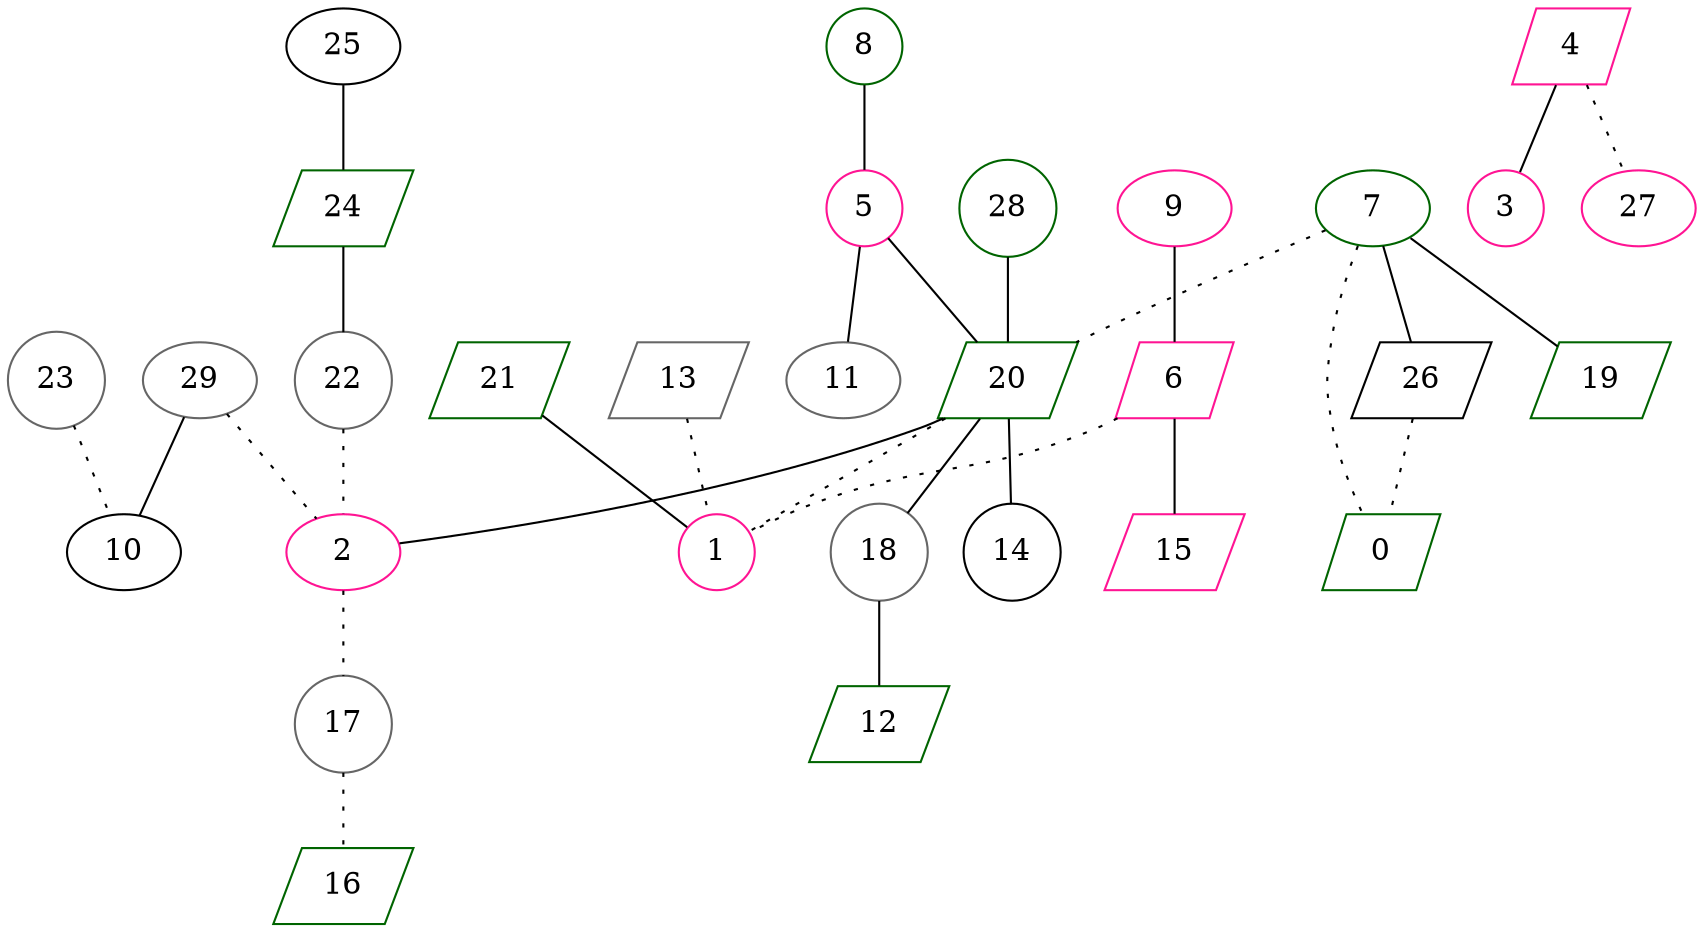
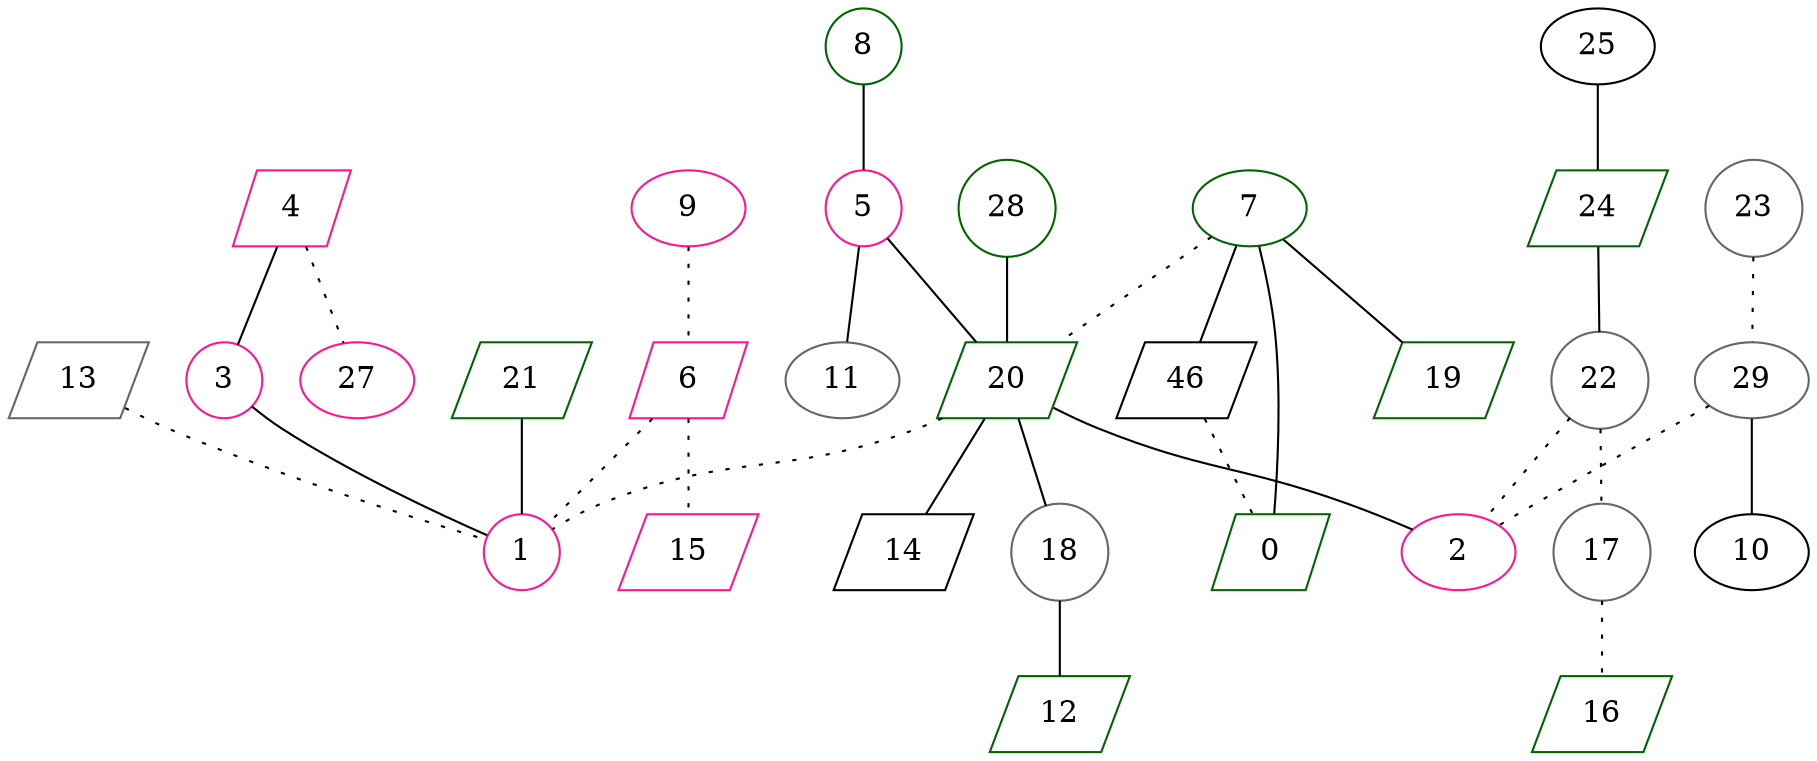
(1175, 280) -> (689, 294)
(1421, 380) -> (1186, 380)
(1327, 381) -> (1278, 379)
(1175, 466) -> (689, 462)
(92, 470) -> (1753, 299)
none -> (366, 477)
(1012, 552) -> (904, 552)
(343, 633) -> (1601, 452)
